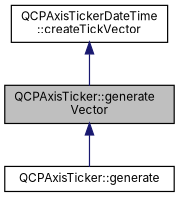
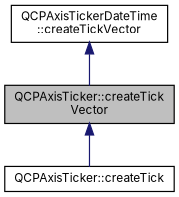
(89, 104) -> (89, 104)
(89, 179) -> (89, 179)
